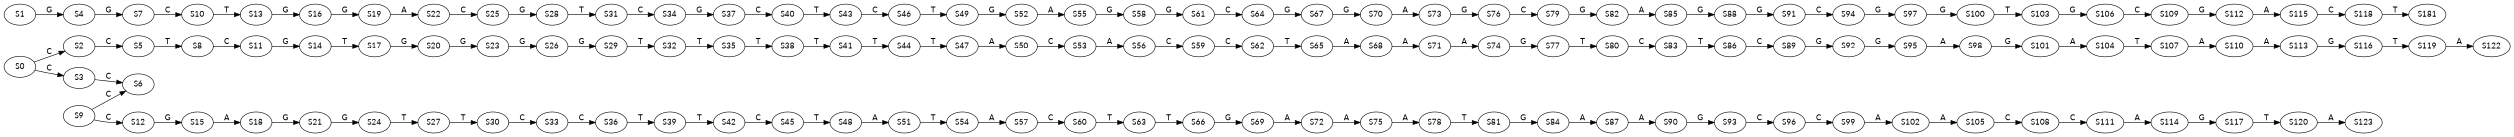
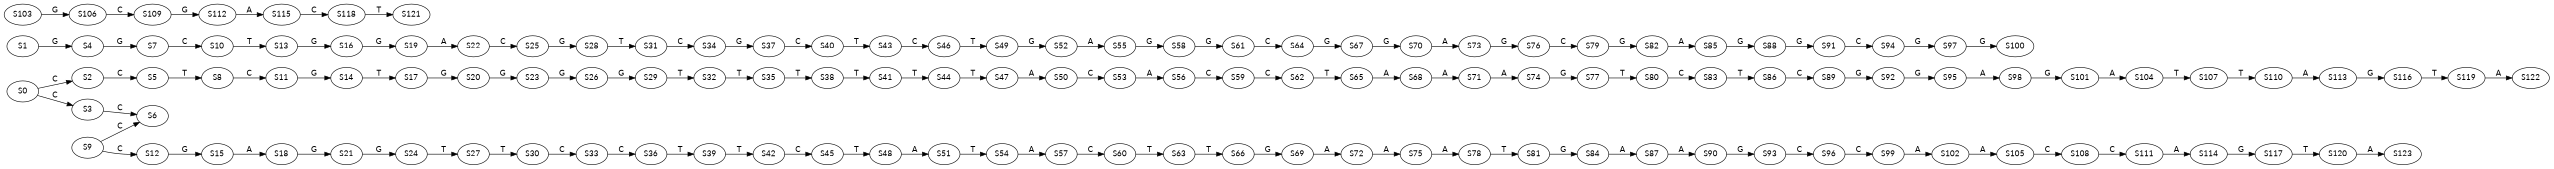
(2005, 15) -> none
(2427, 15) -> (411, 15)
(2202, 42) -> (2241, 74)
